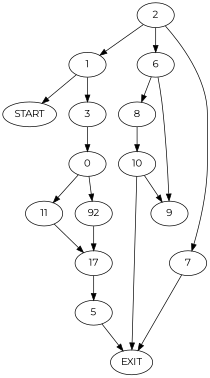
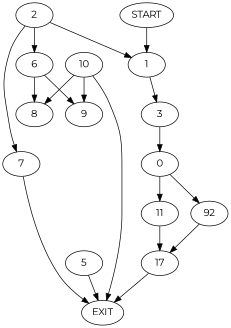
(62, 87) -> (147, 37)
(137, 136) -> (62, 86)
(94, 285) -> (134, 285)
